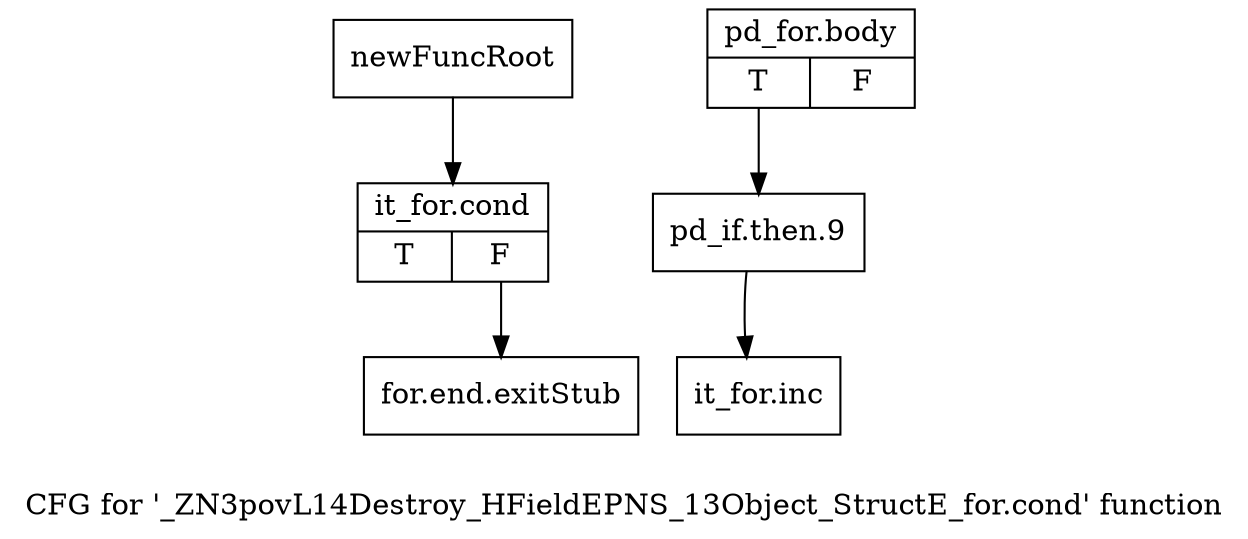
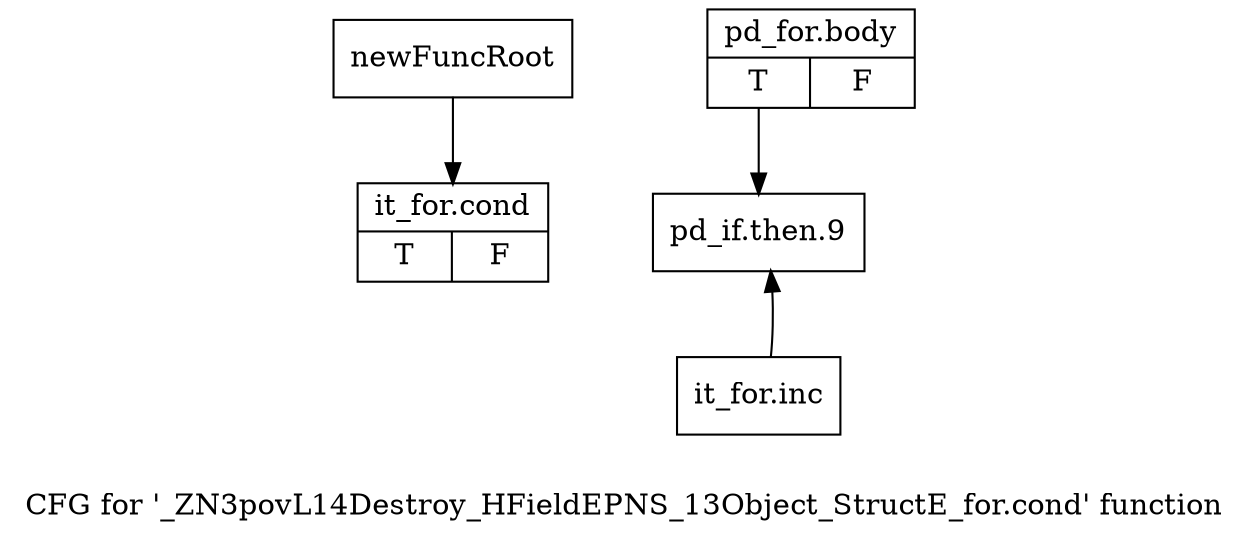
(745, 304) -> (773, 325)
(501, 396) -> none
